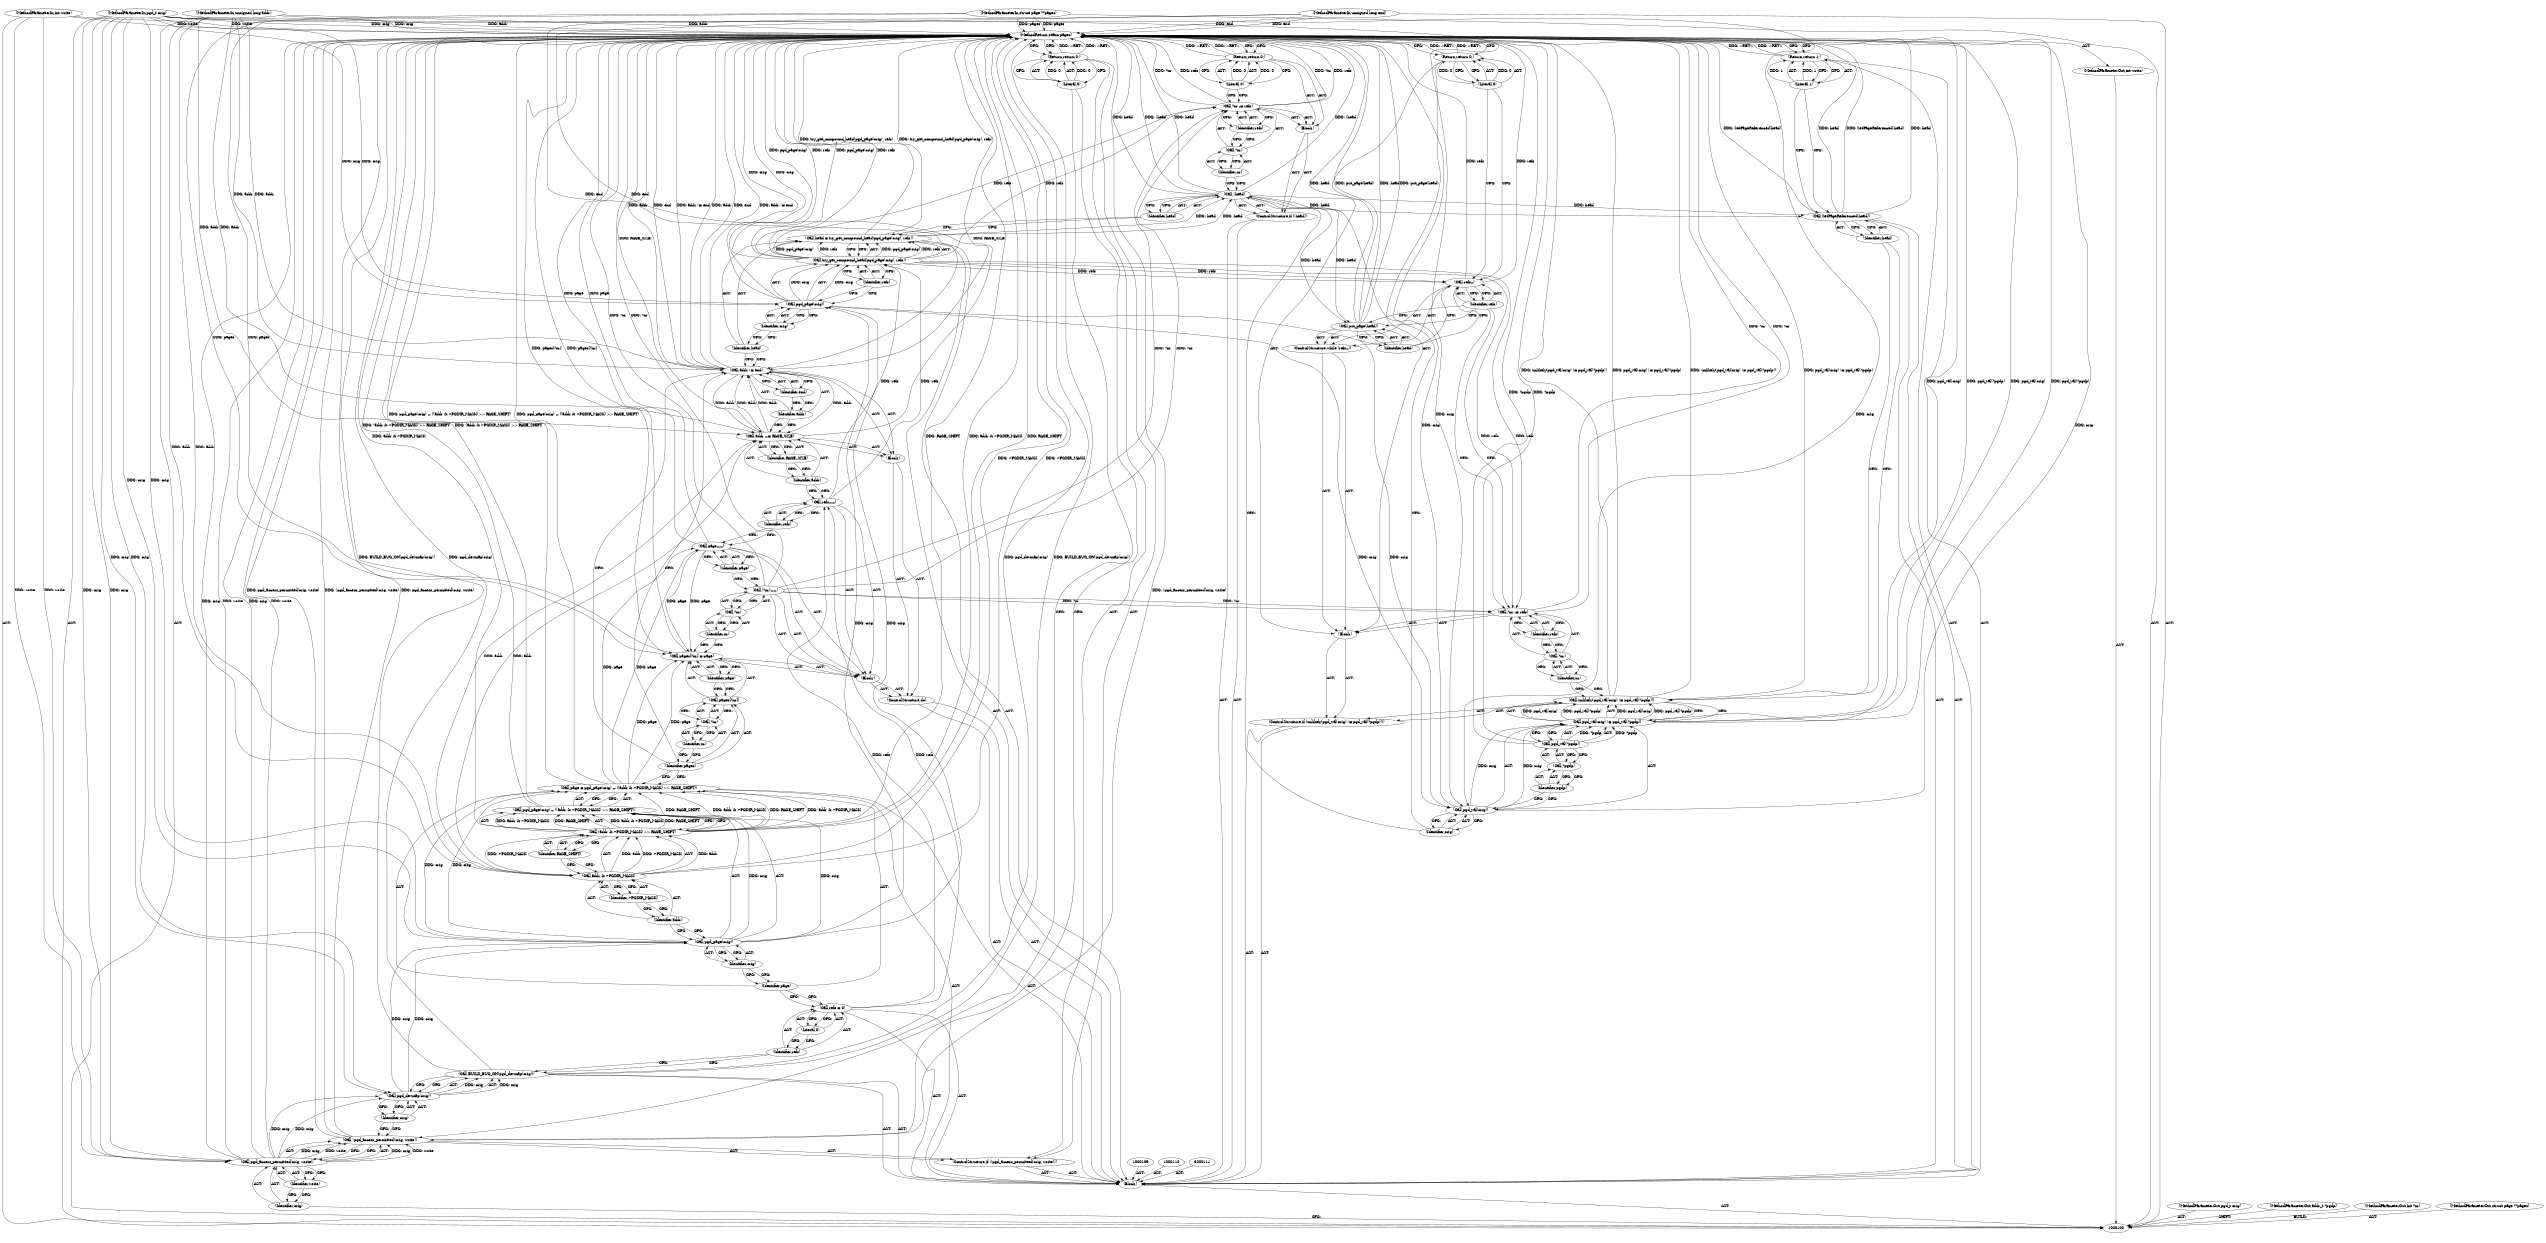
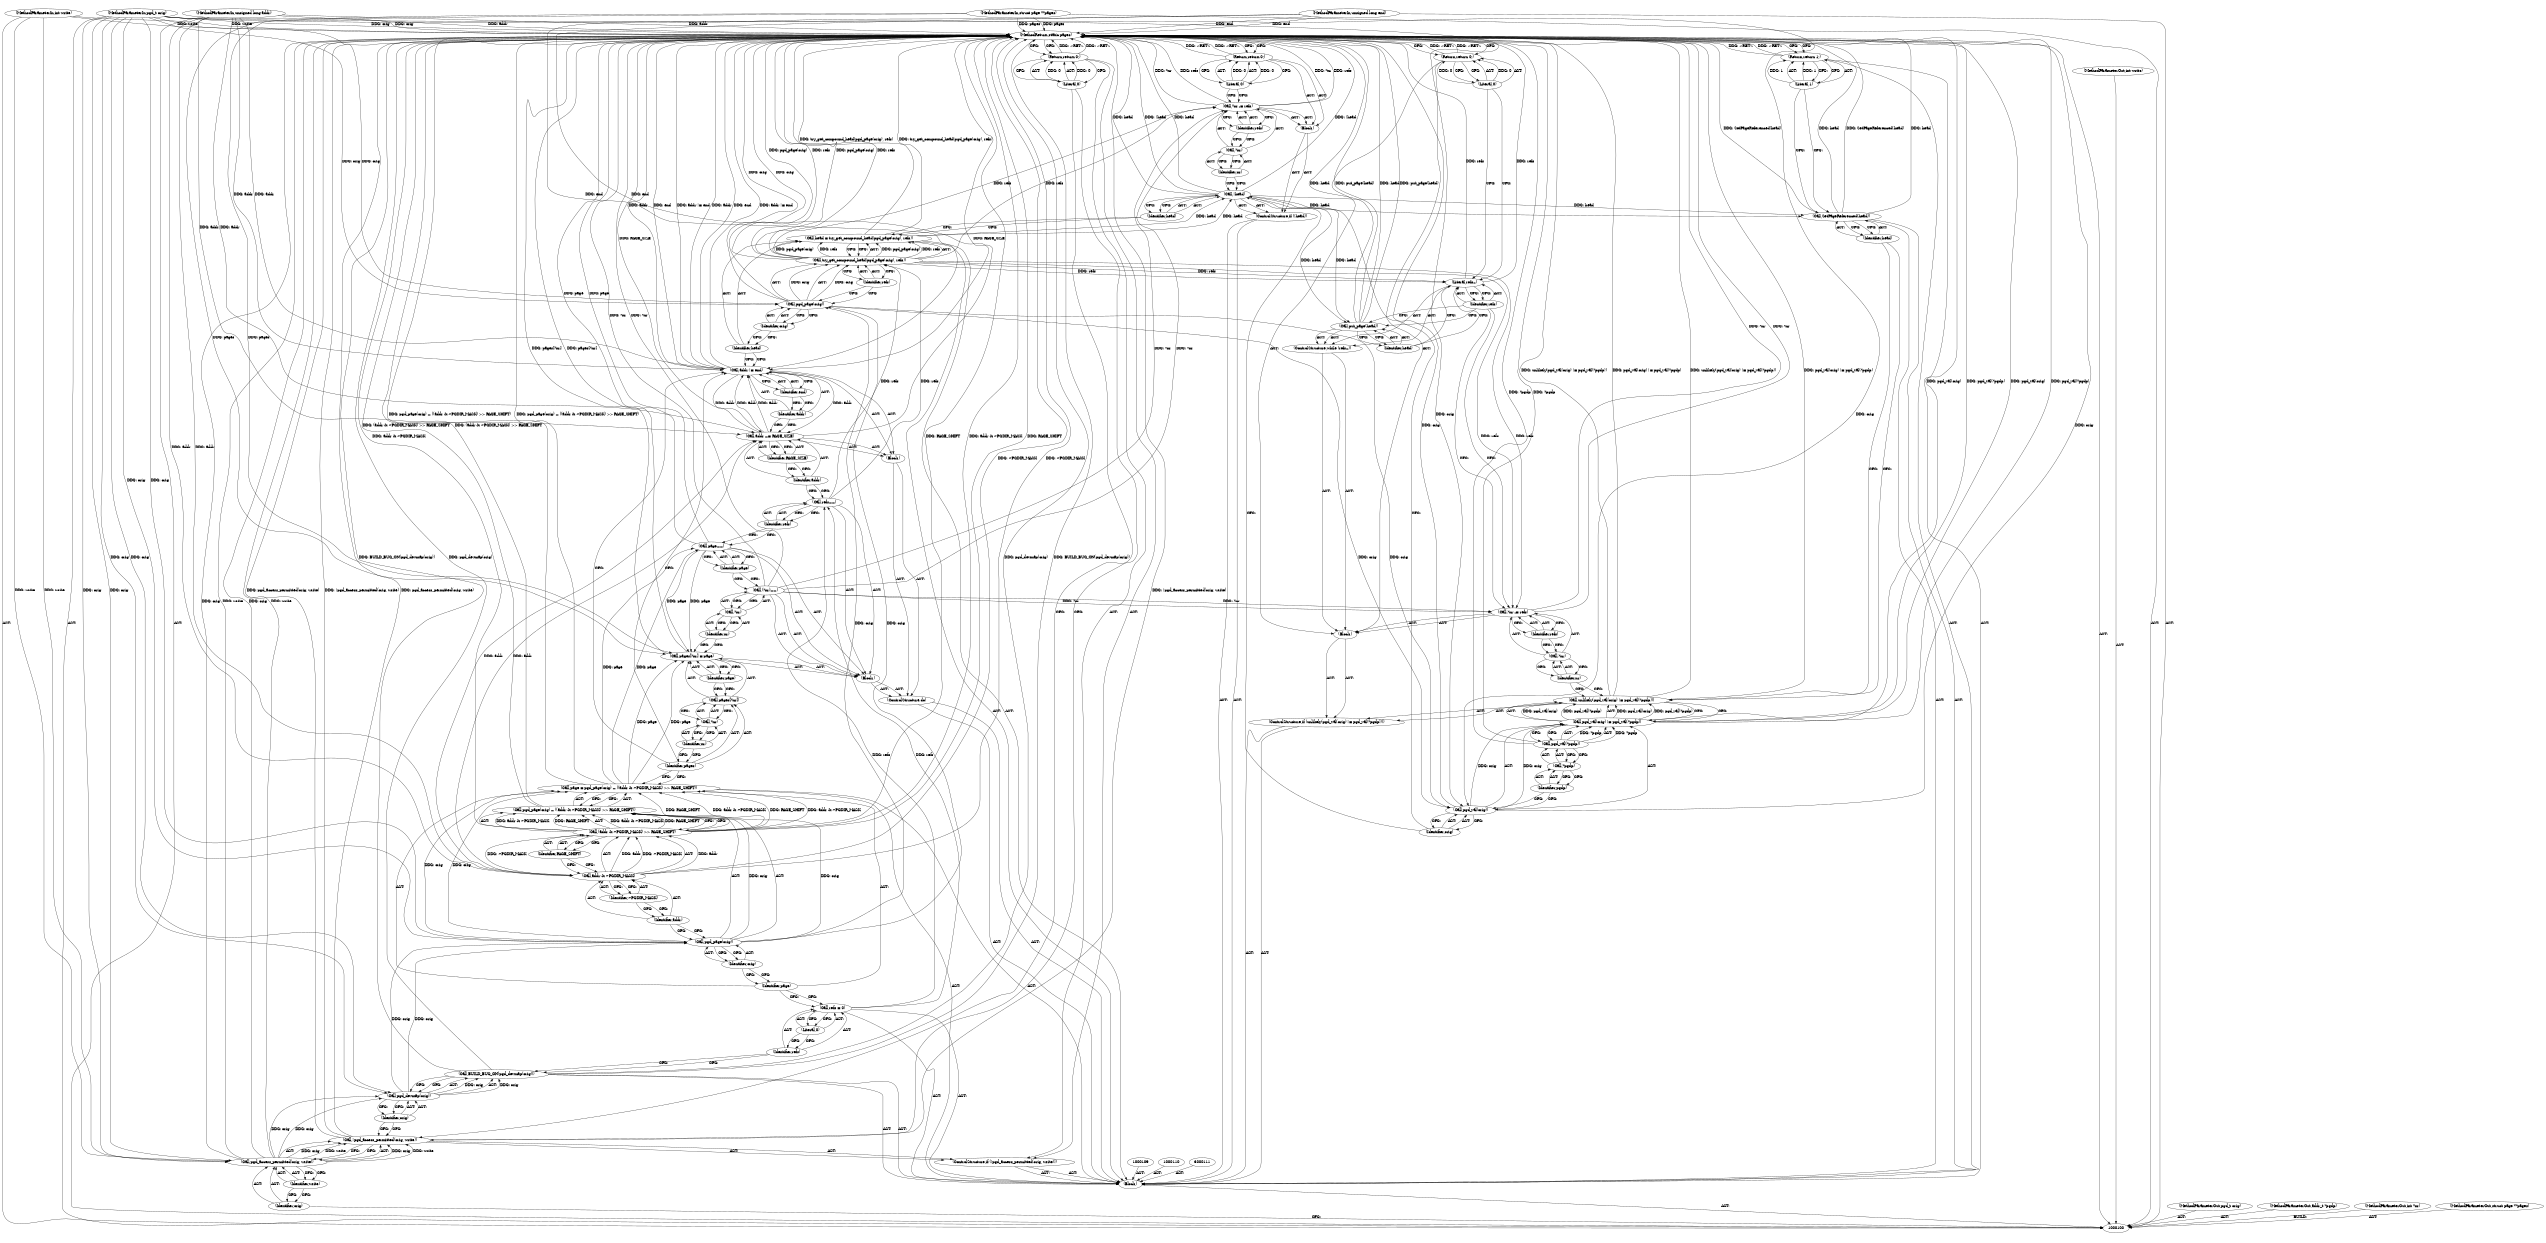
(1598, 37) -> (2087, 147)
(1464, 283) -> (1464, 283)
(2225, 1217) -> (2225, 1217)
